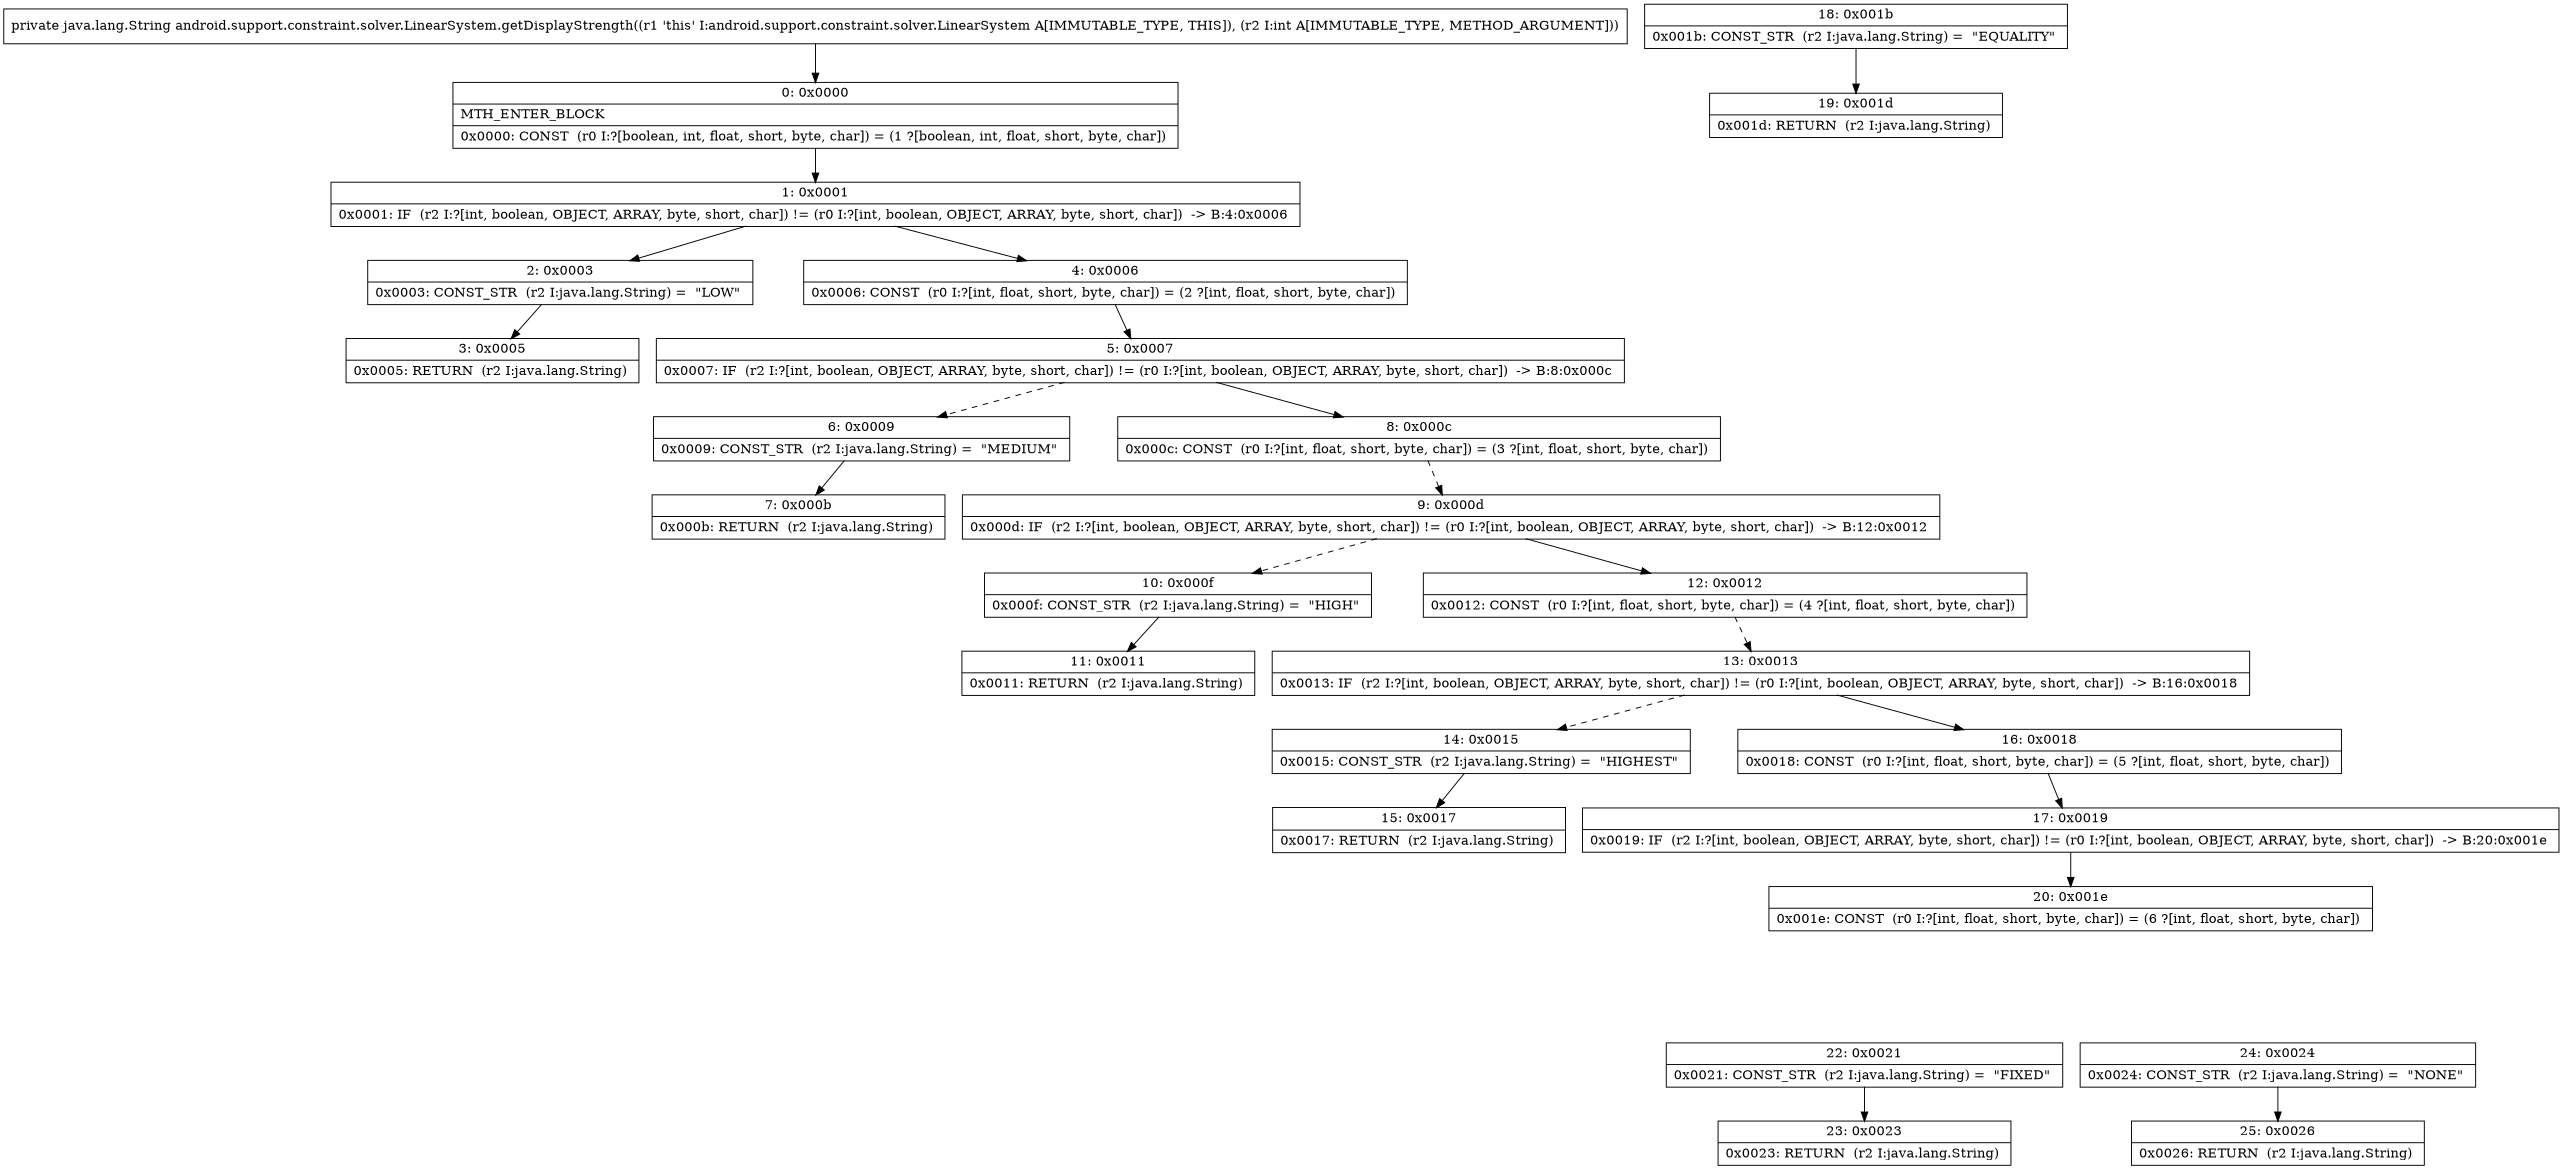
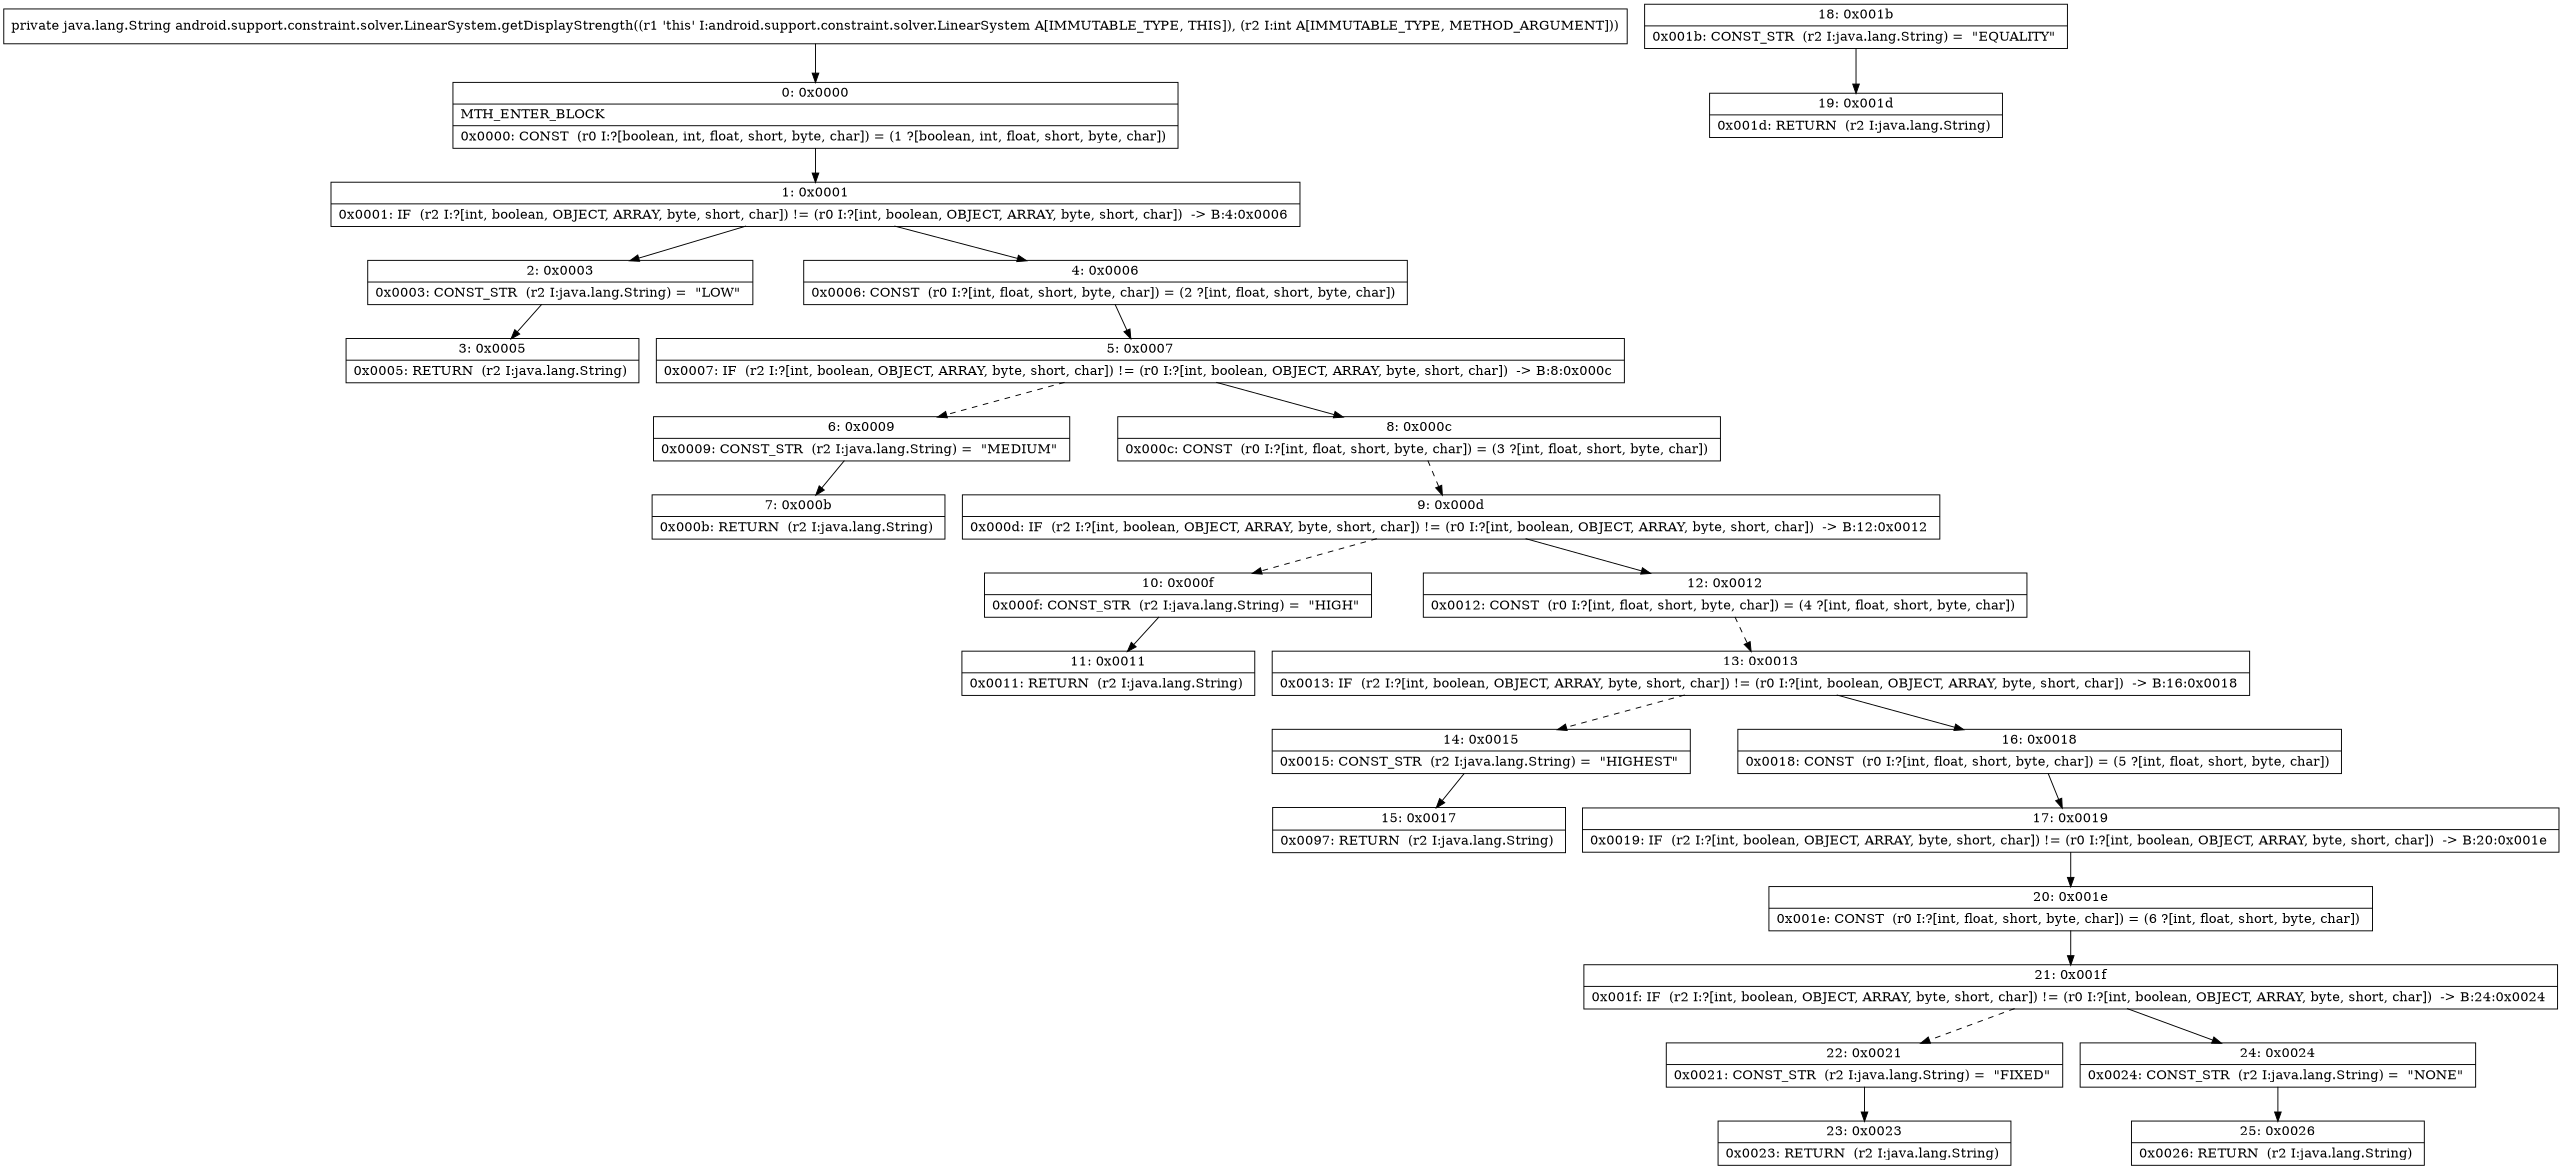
(1419, 841) -> (1419, 841)
none -> (2071, 987)
